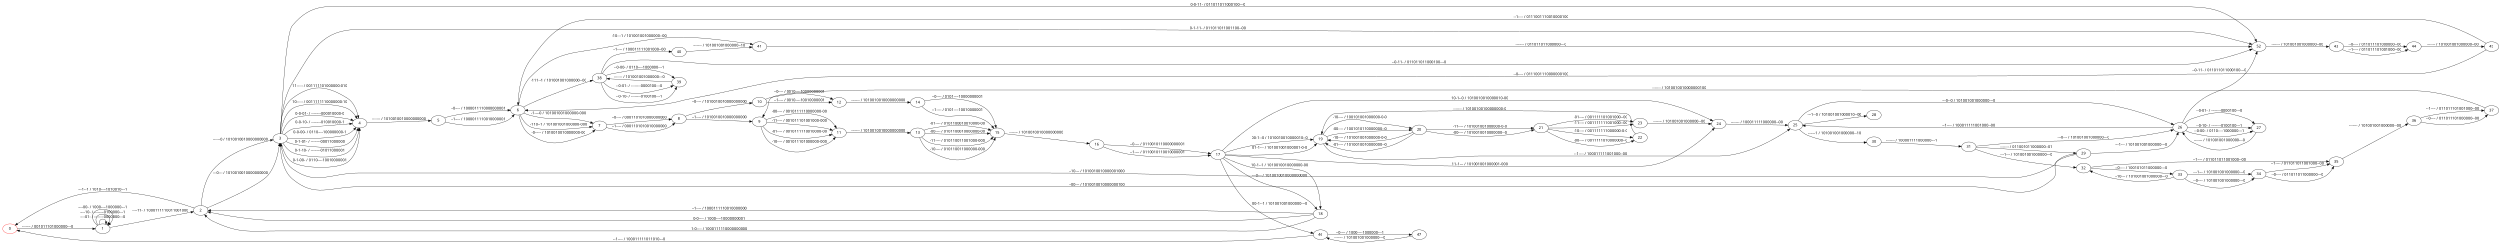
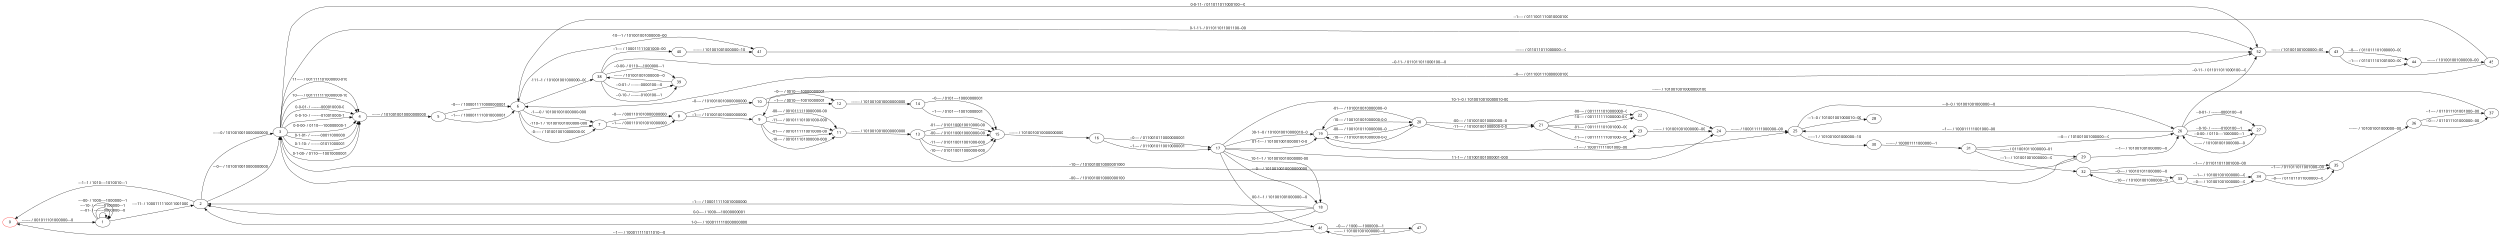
(1481, 111) -> none
